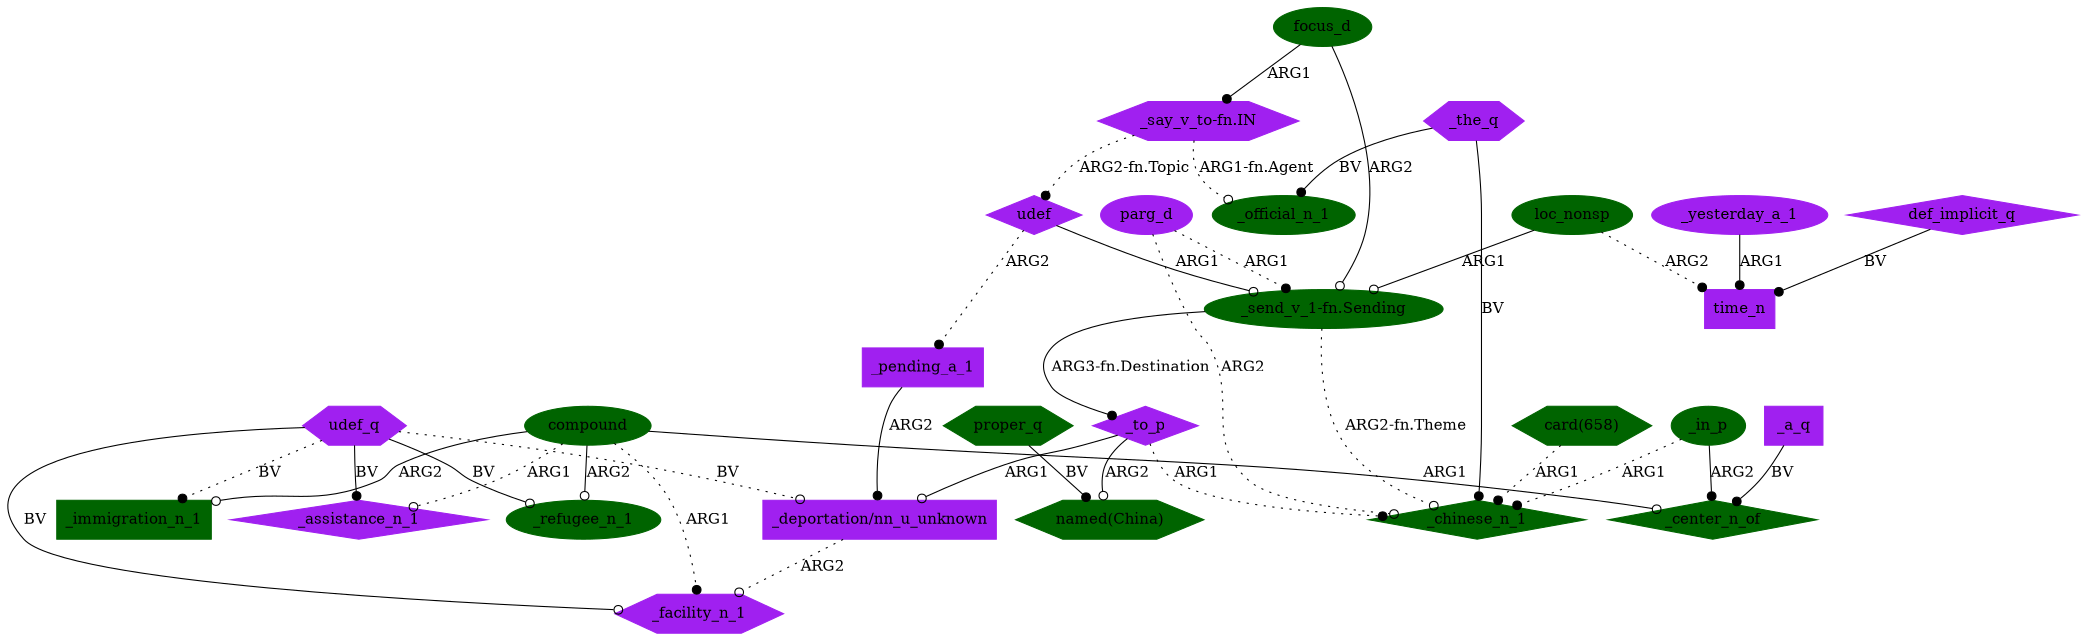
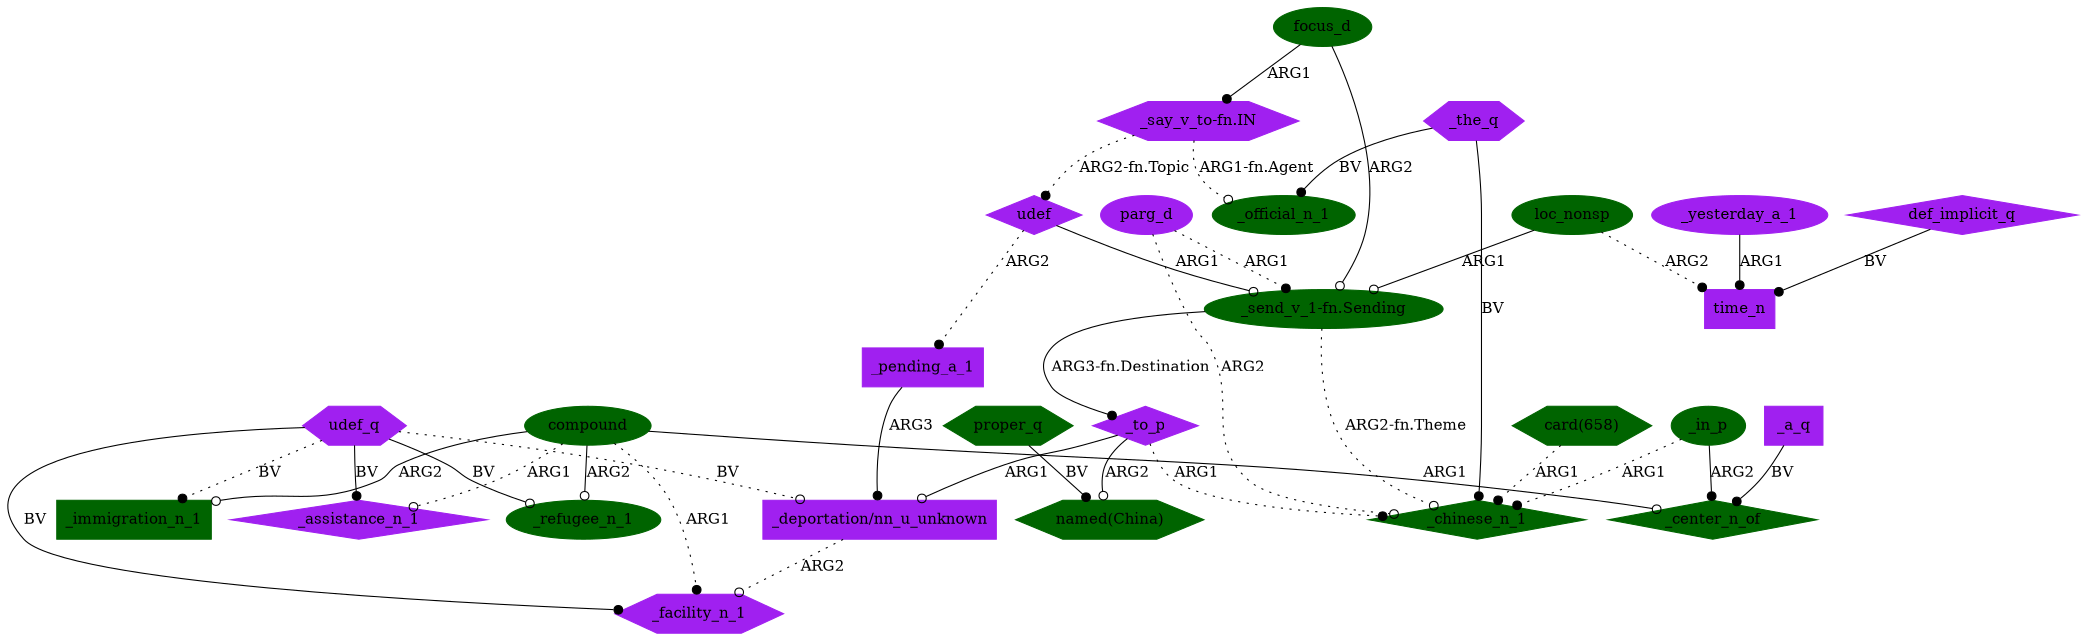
(911, 426) -> (911, 426)
(138, 572) -> (138, 572)
